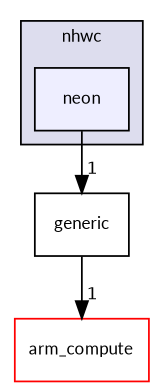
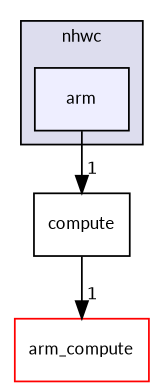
(82, 99) -> (82, 99)
(82, 225) -> (82, 225)
